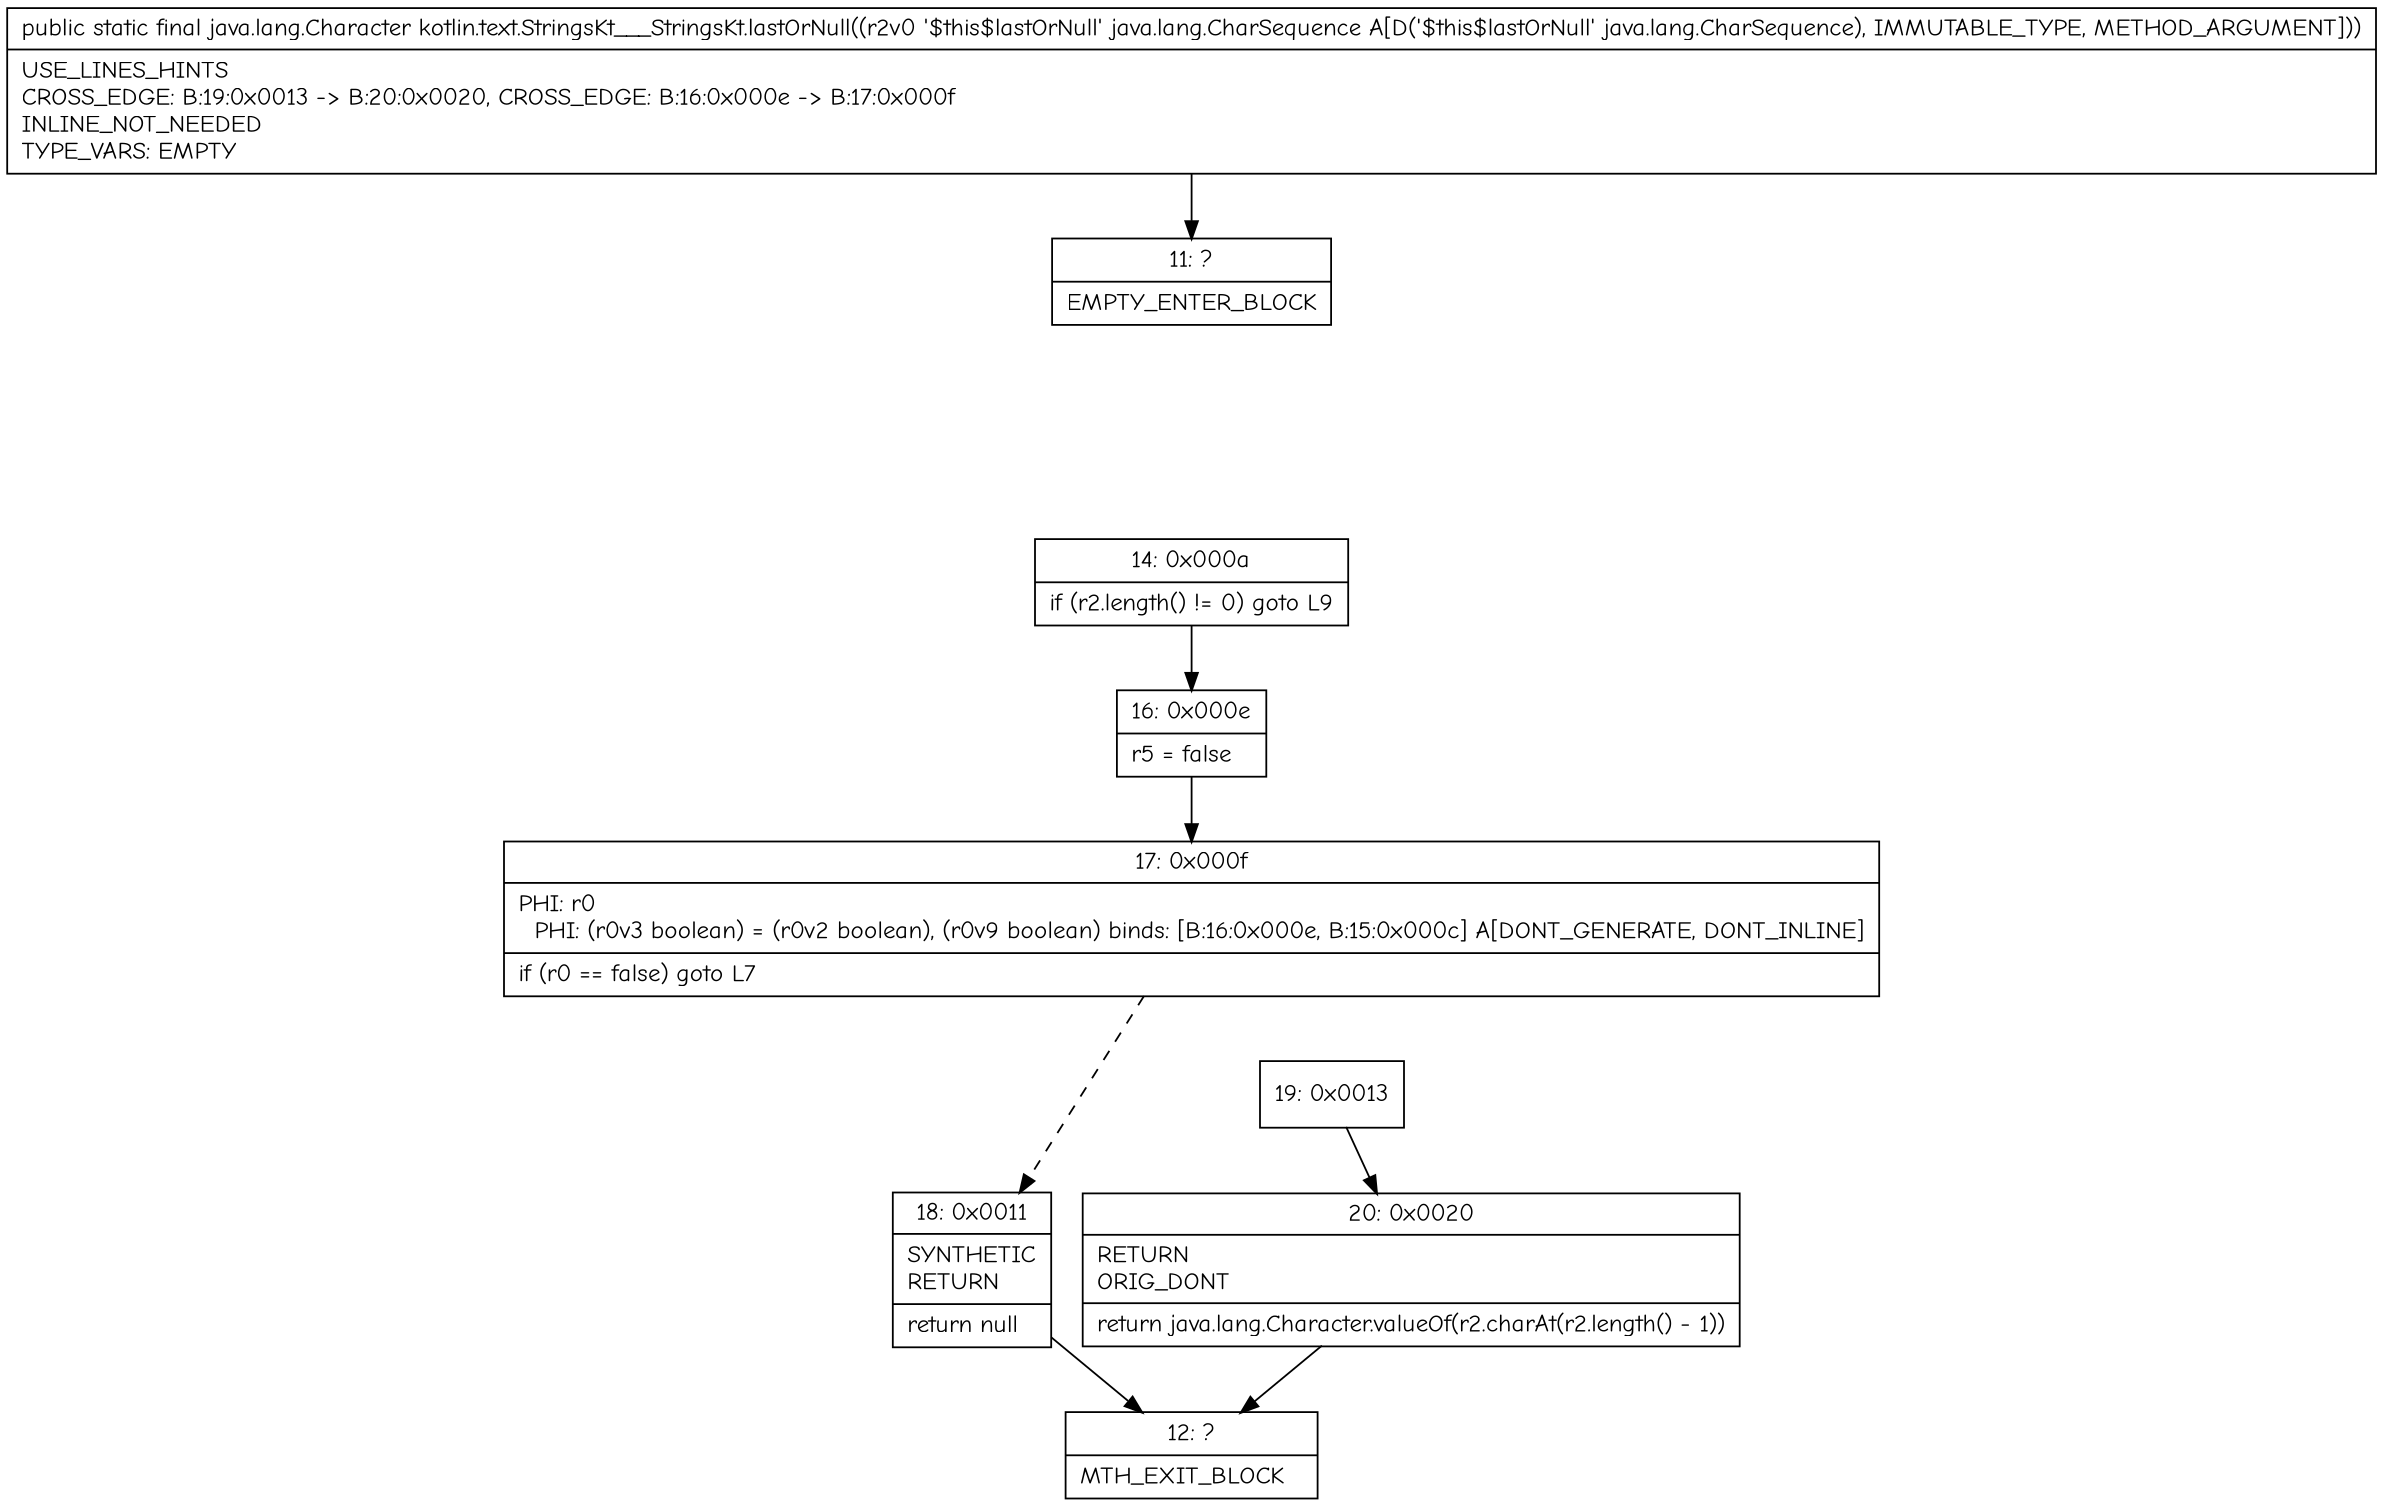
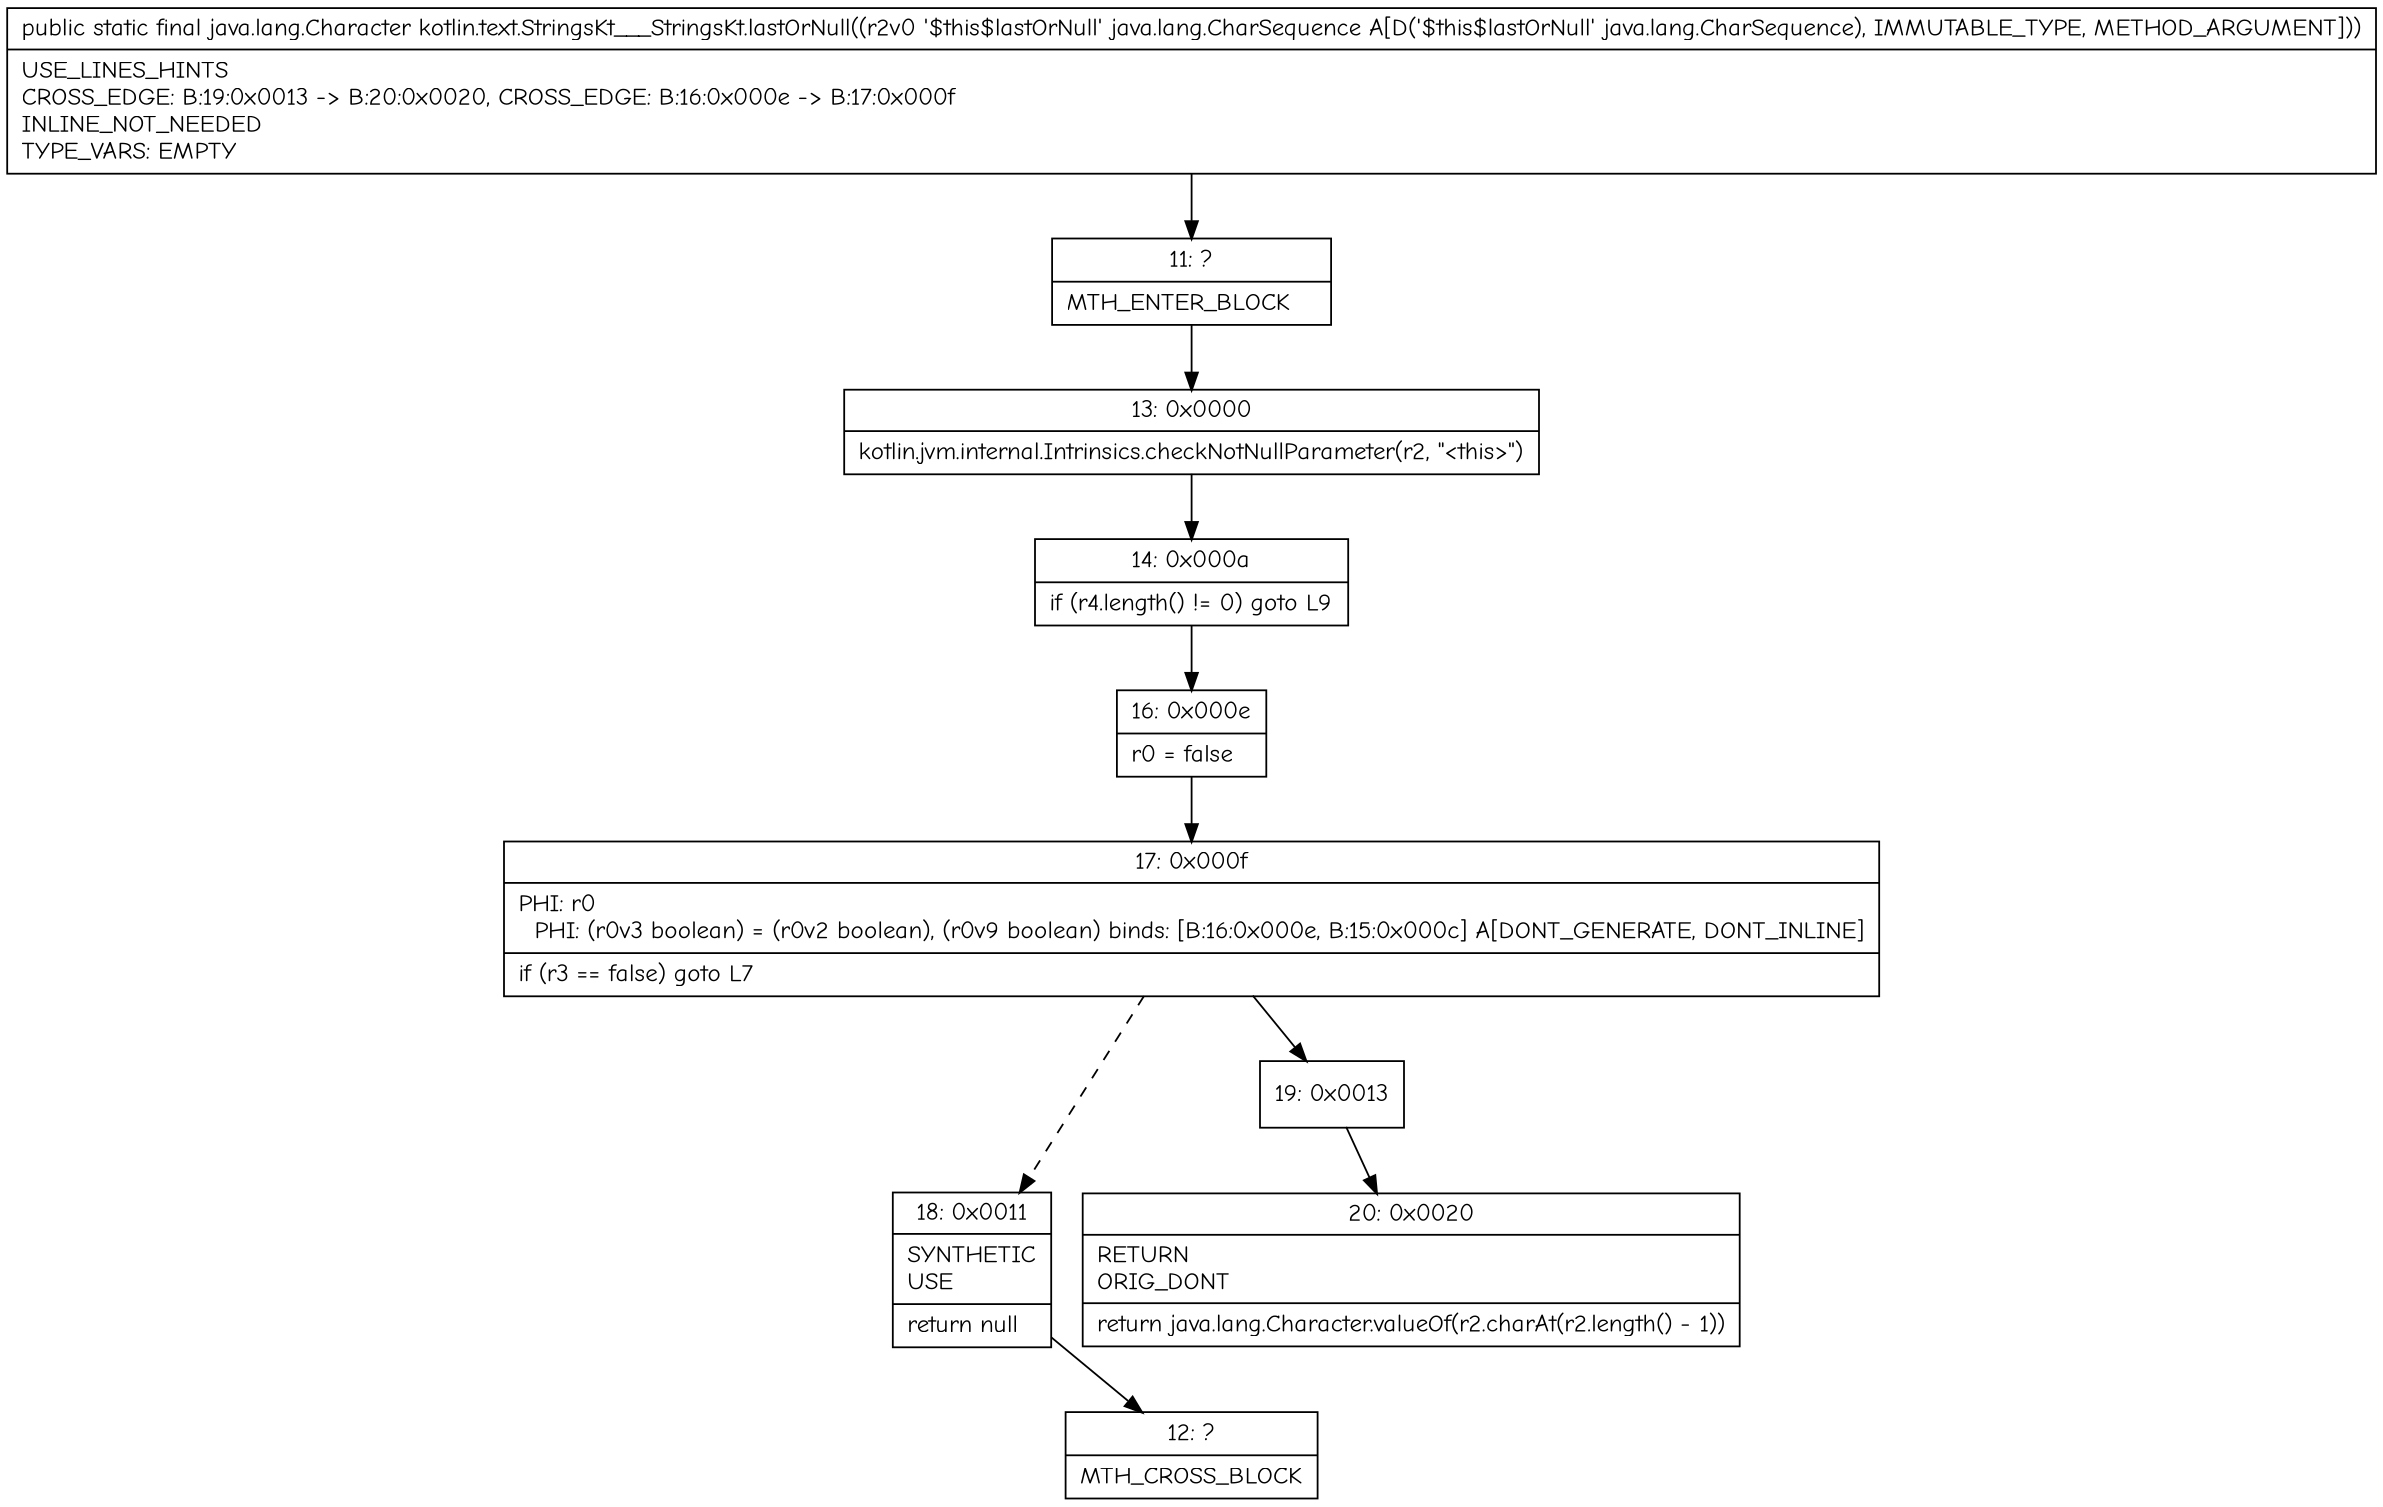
(1192, 302) -> (1178, 302)
none -> (1192, 432)
(1192, 603) -> (1191, 603)
(1182, 754) -> (1183, 754)
(638, 974) -> (636, 974)
none -> (1274, 1021)
(954, 1282) -> (931, 1282)
(1288, 1374) -> none
(1183, 1476) -> (1192, 1476)
